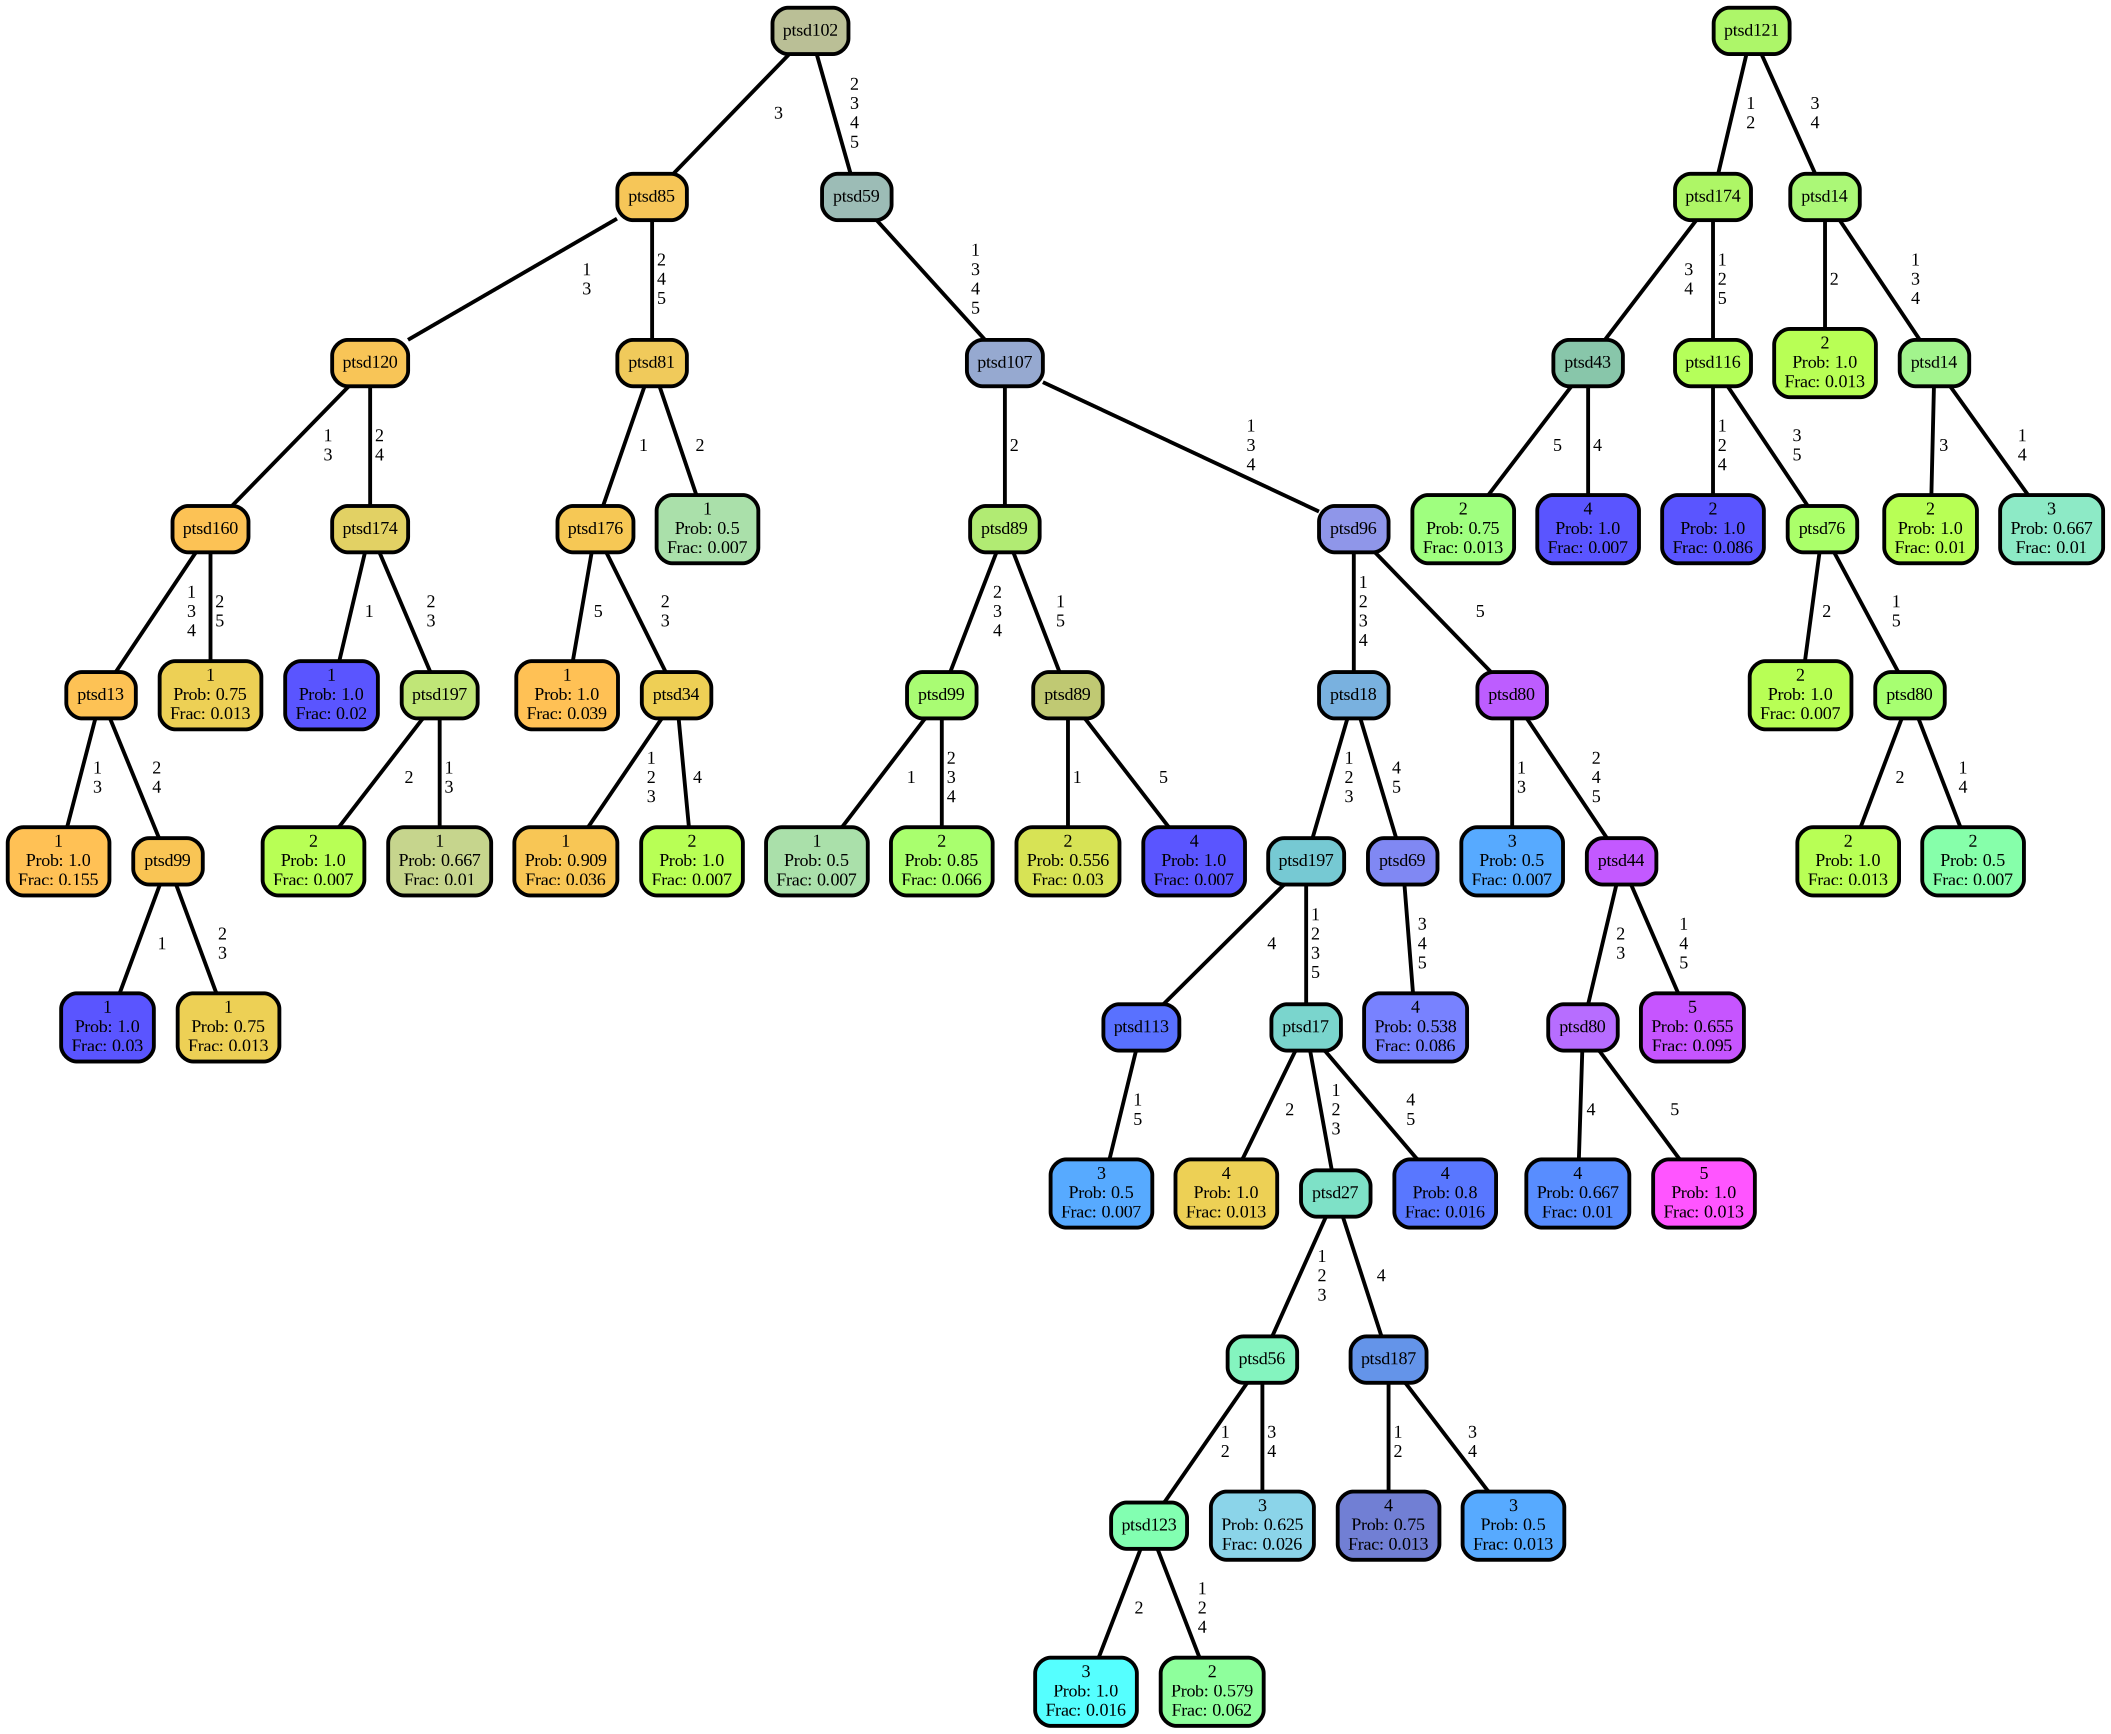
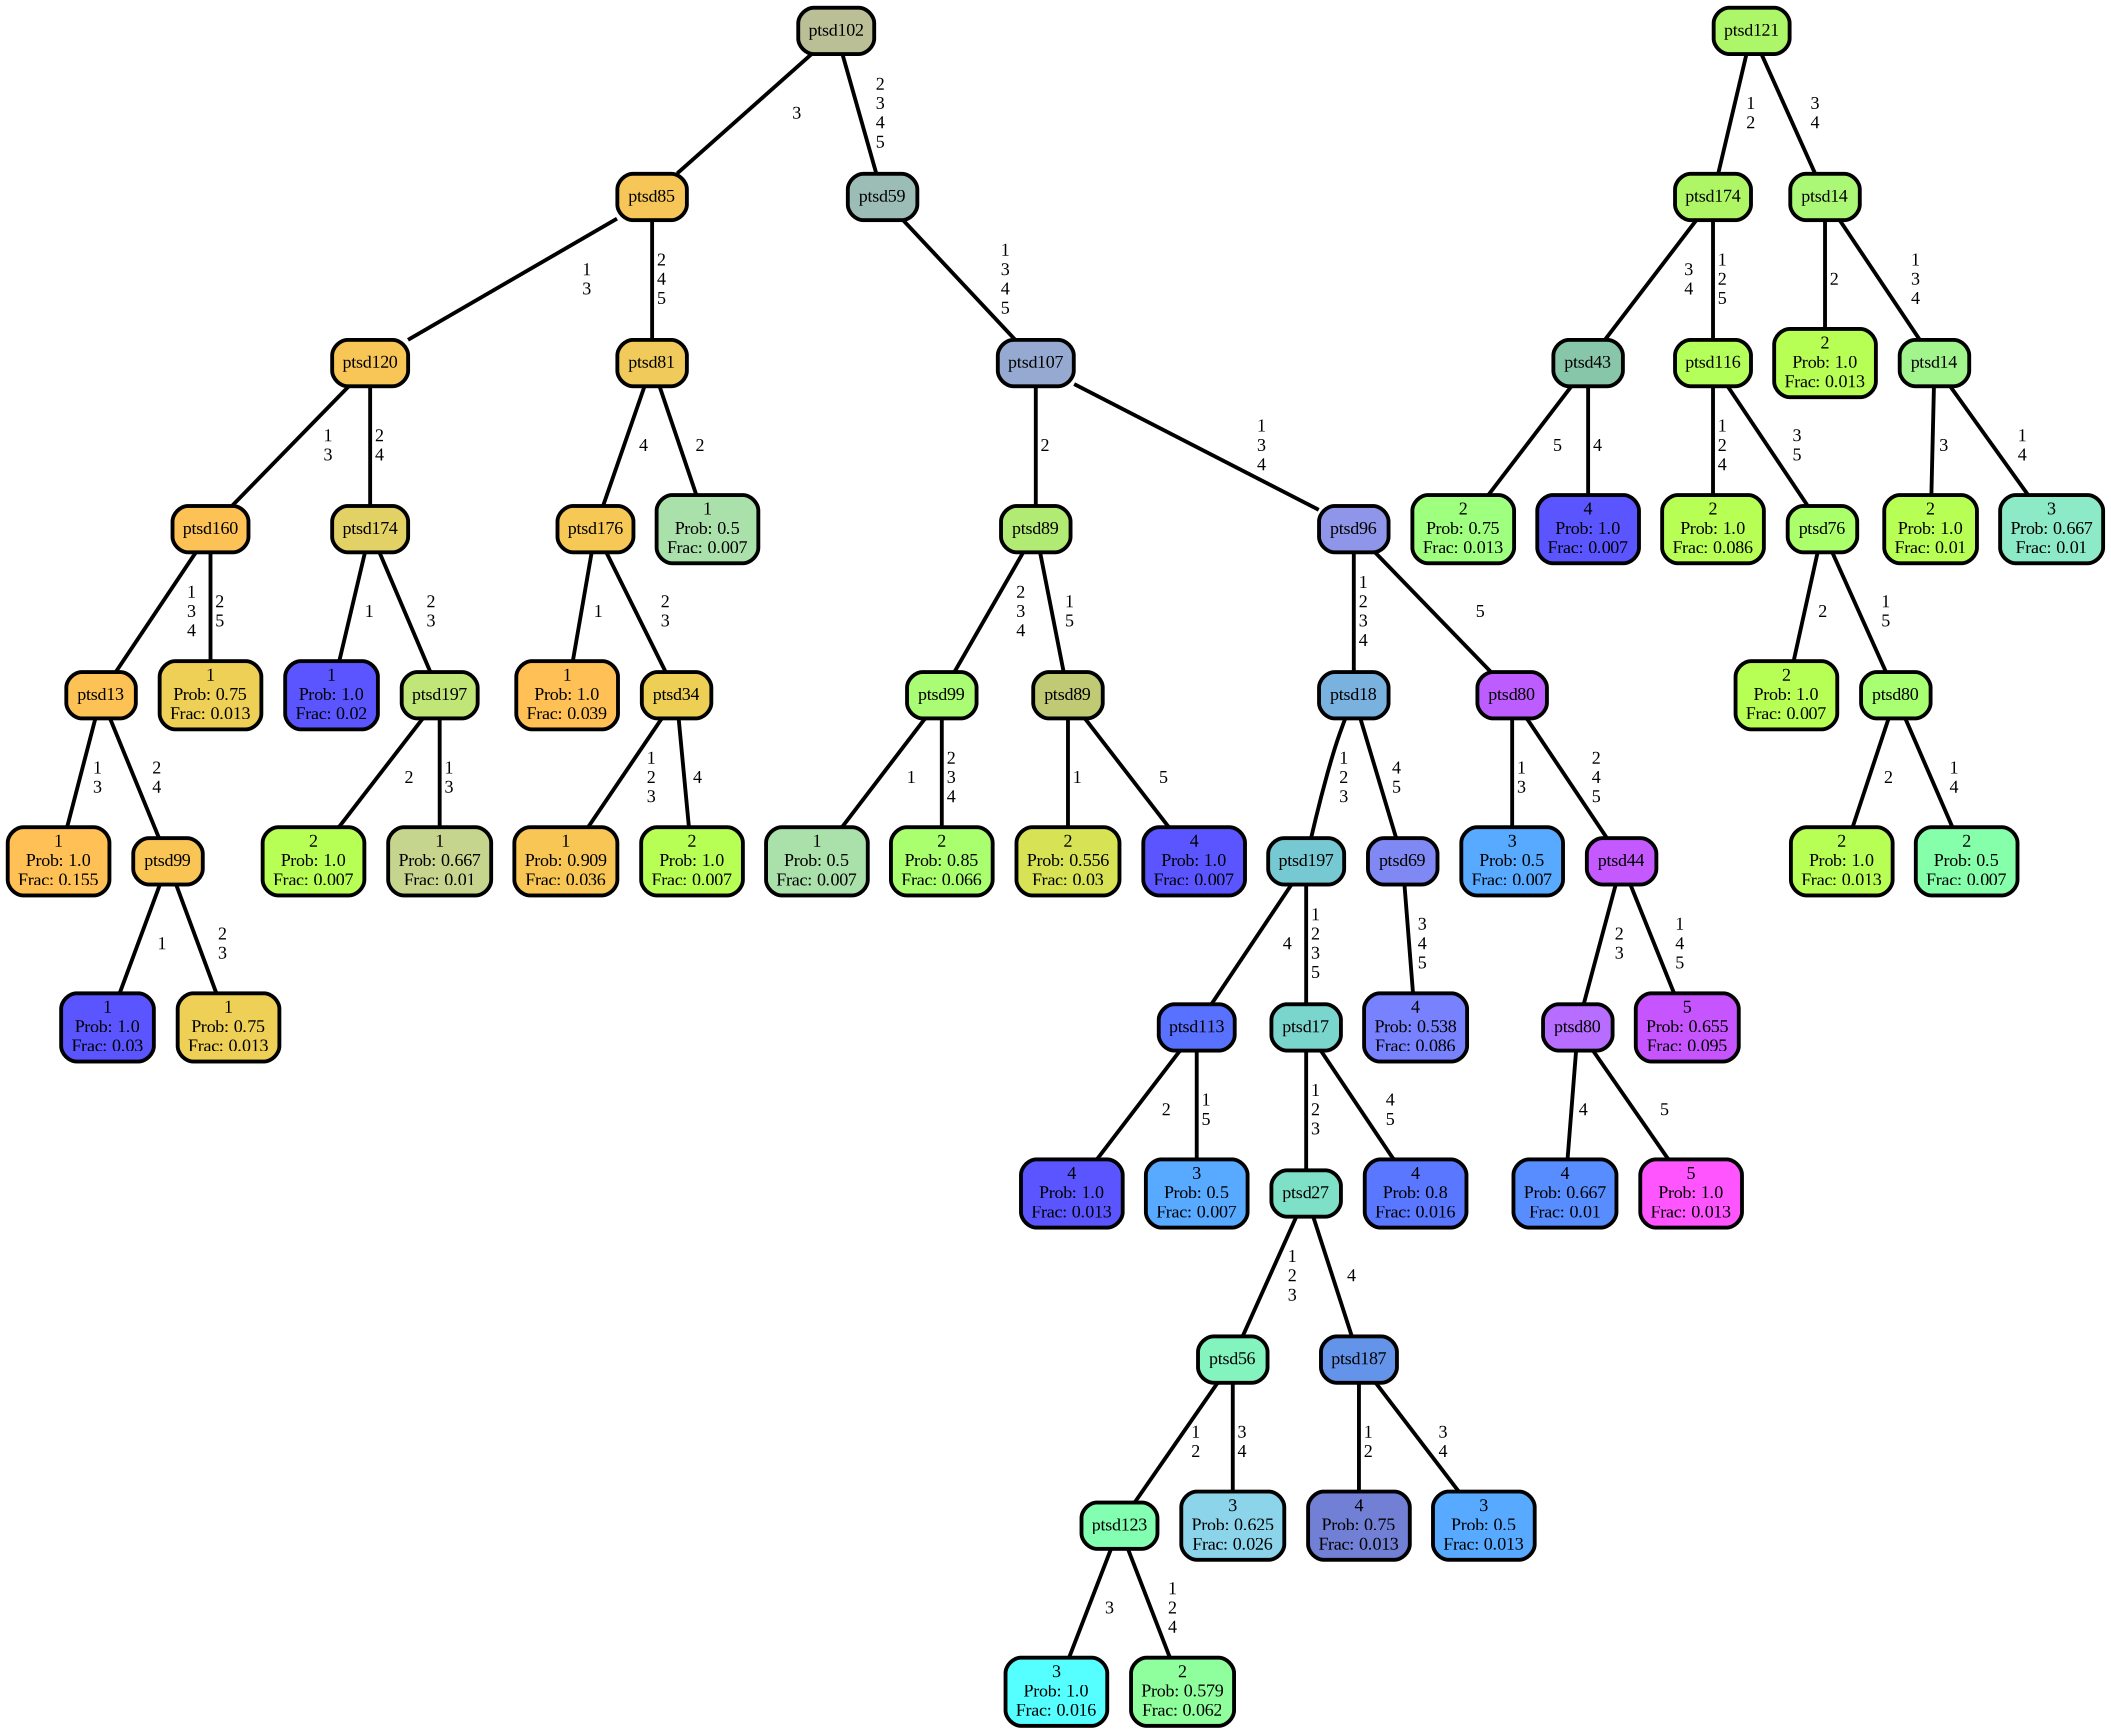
(641, 446) -> (641, 446)
(1713, 529) -> (1713, 529)
(596, 612) -> (596, 612)
(1269, 1105) -> (1138, 1105)
(1226, 1194) -> (1072, 1194)
(1137, 1609) -> (1107, 1609)
